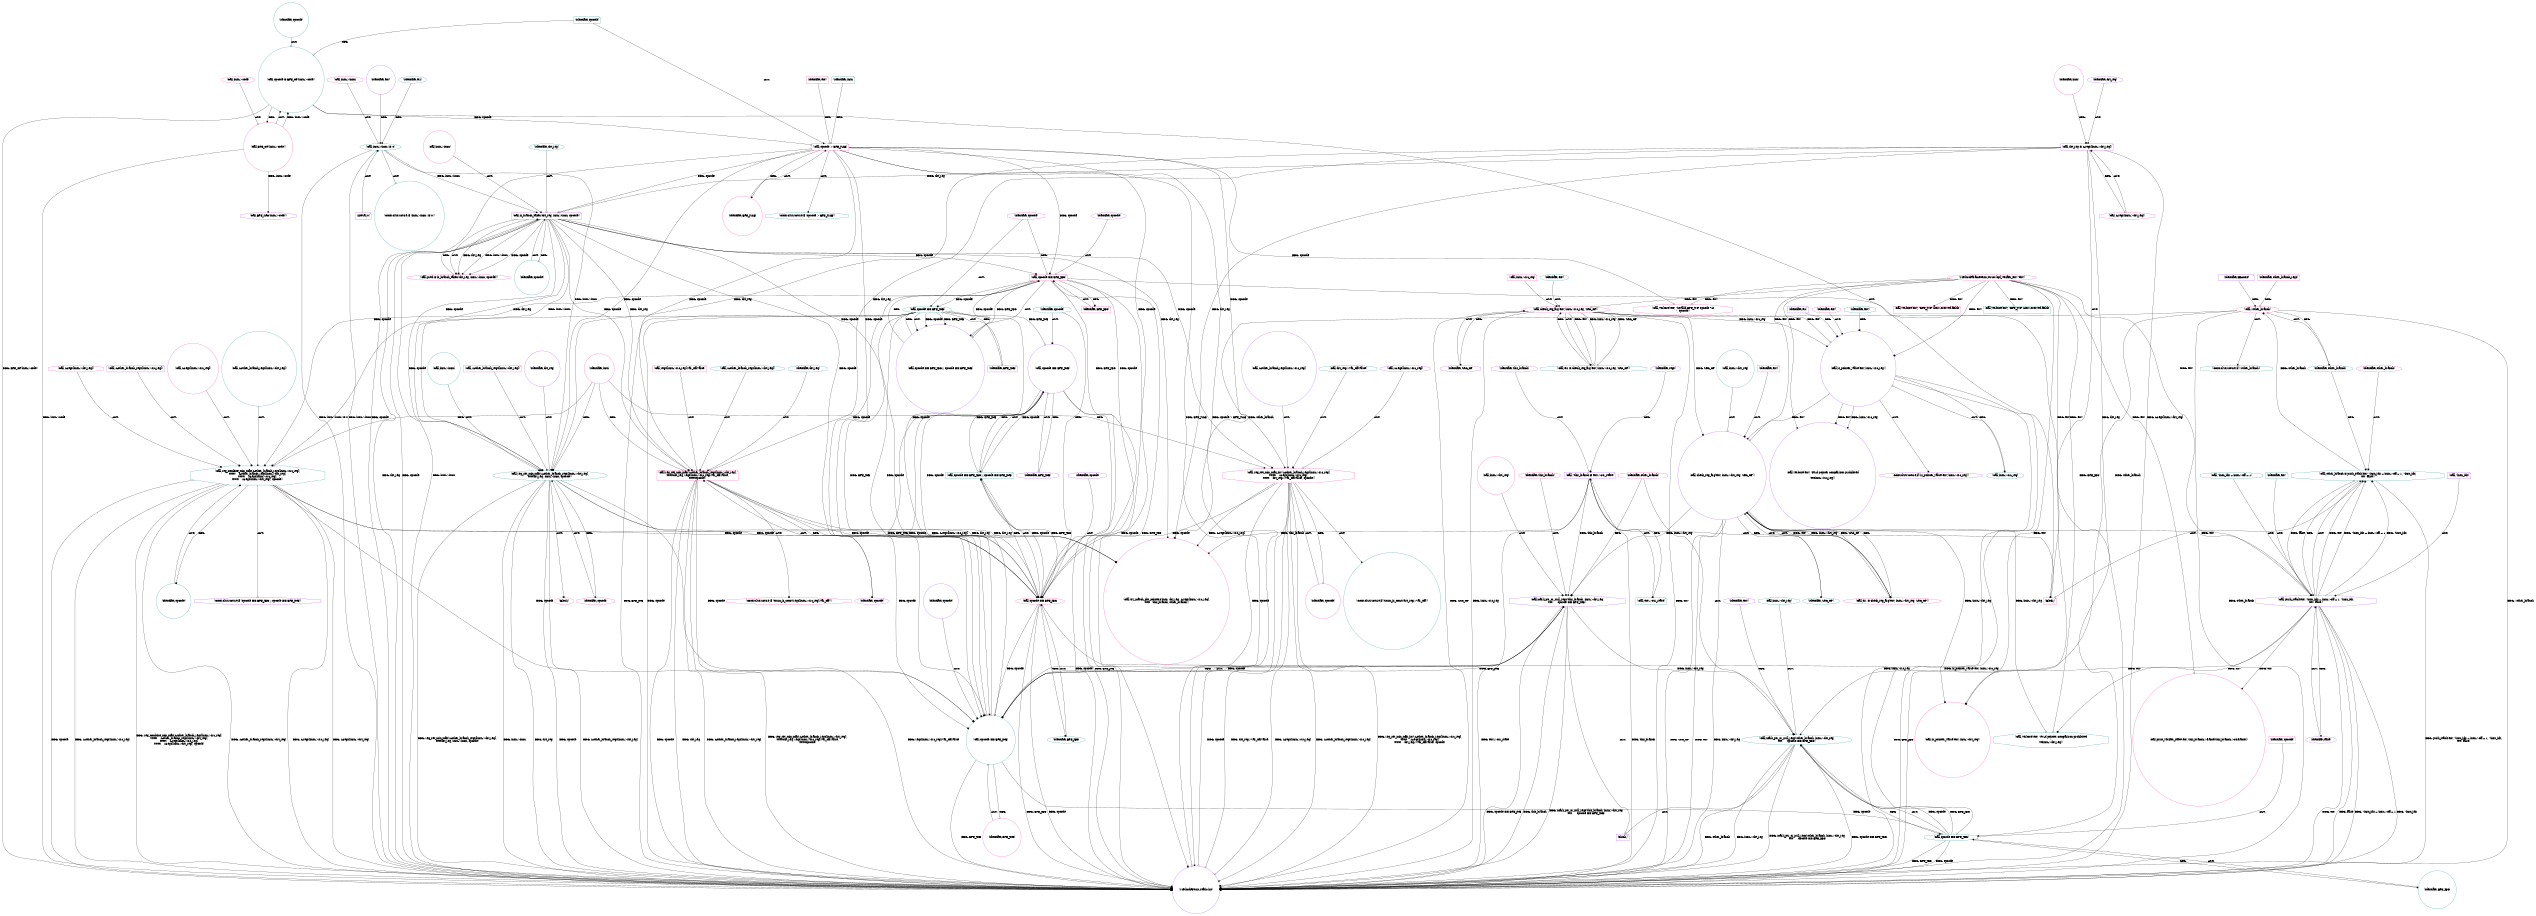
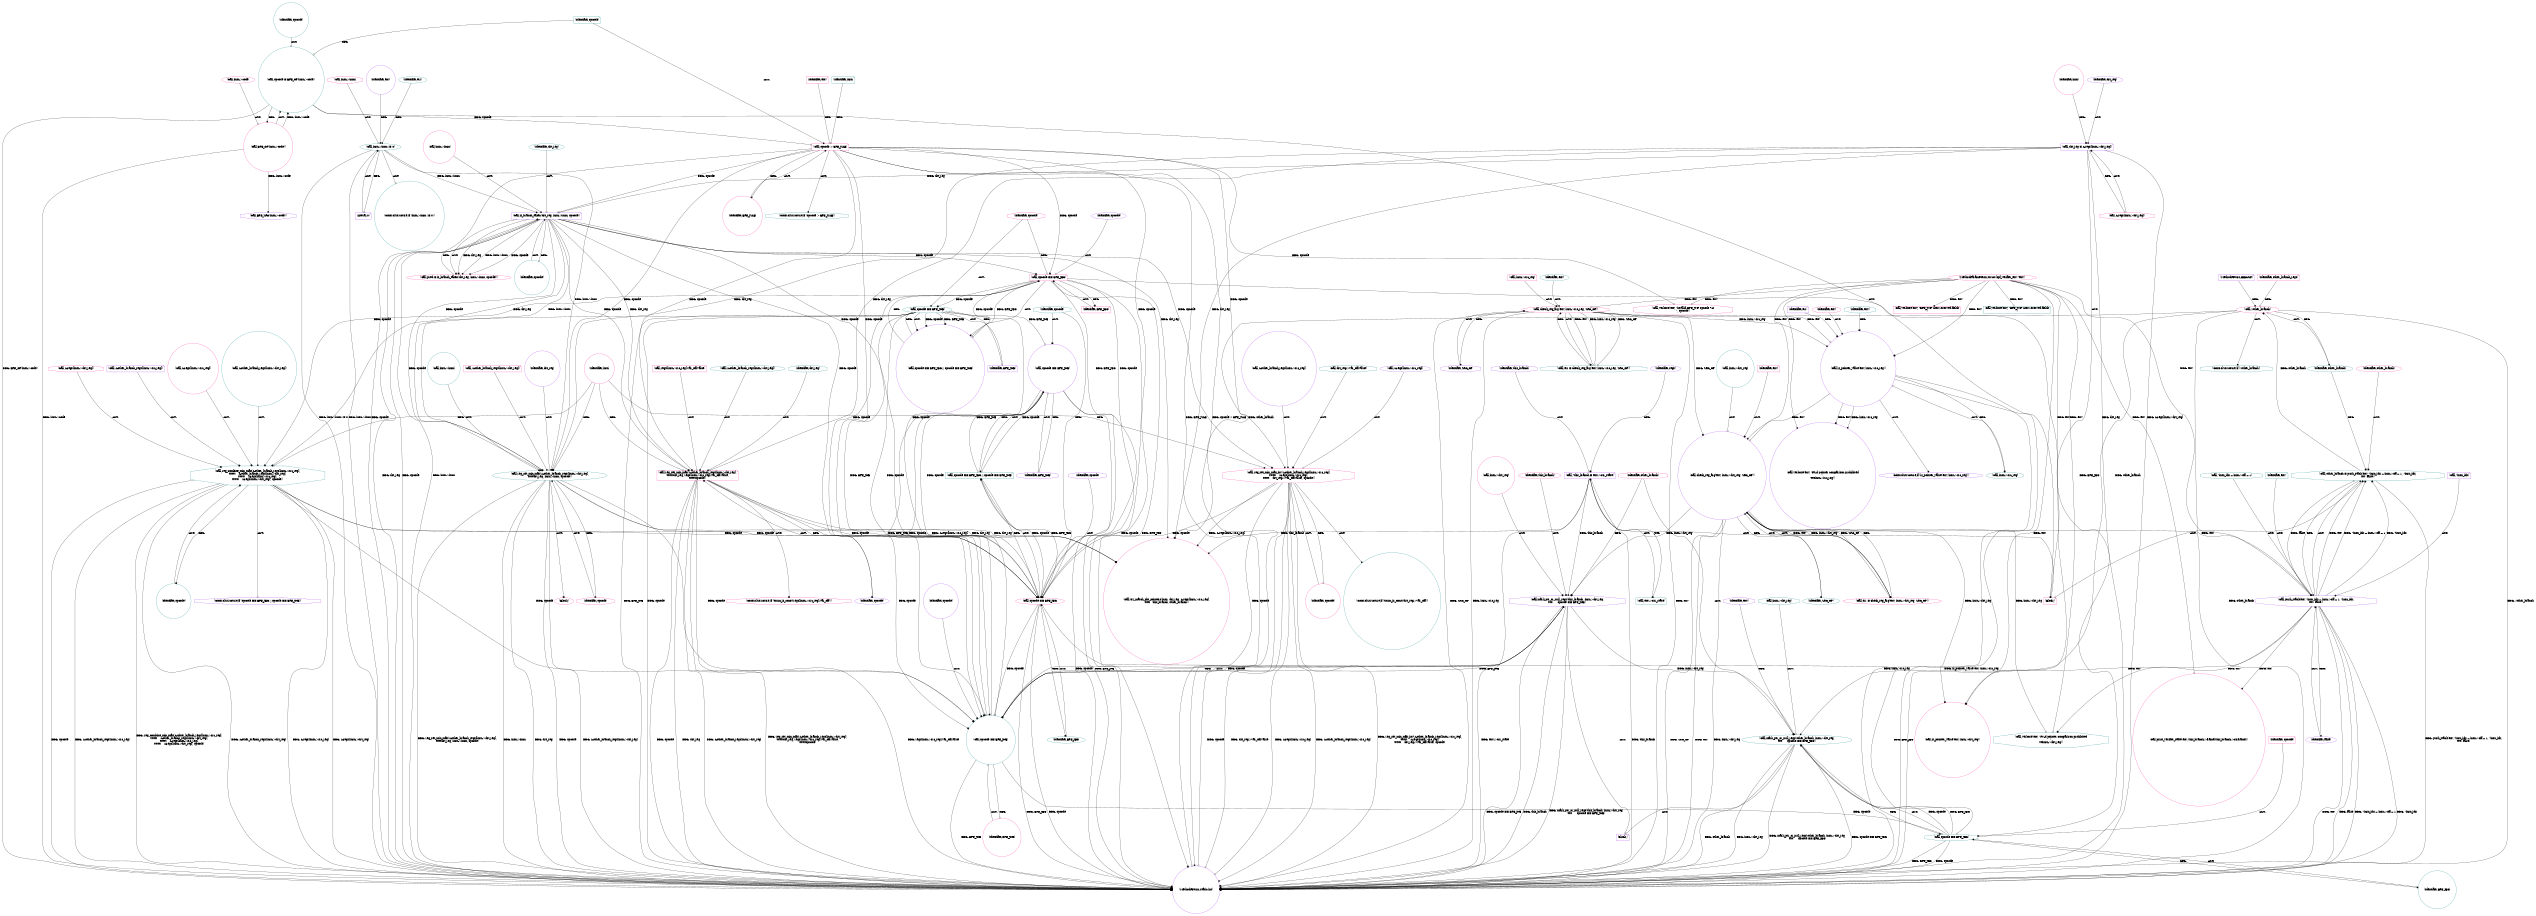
none -> (372, 181)
(2236, 278) -> (2236, 278)
(1657, 533) -> (1657, 533)
